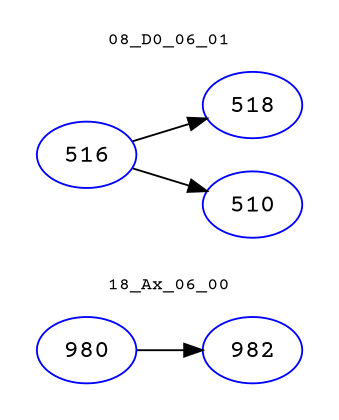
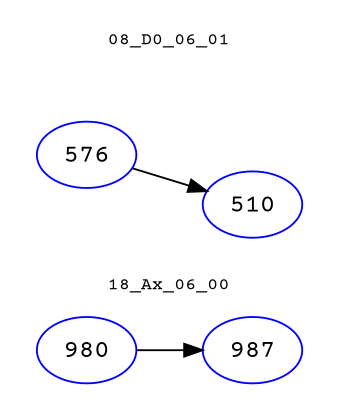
(252, 105) -> none
(87, 155) -> (87, 155)
(252, 350) -> (252, 350)
